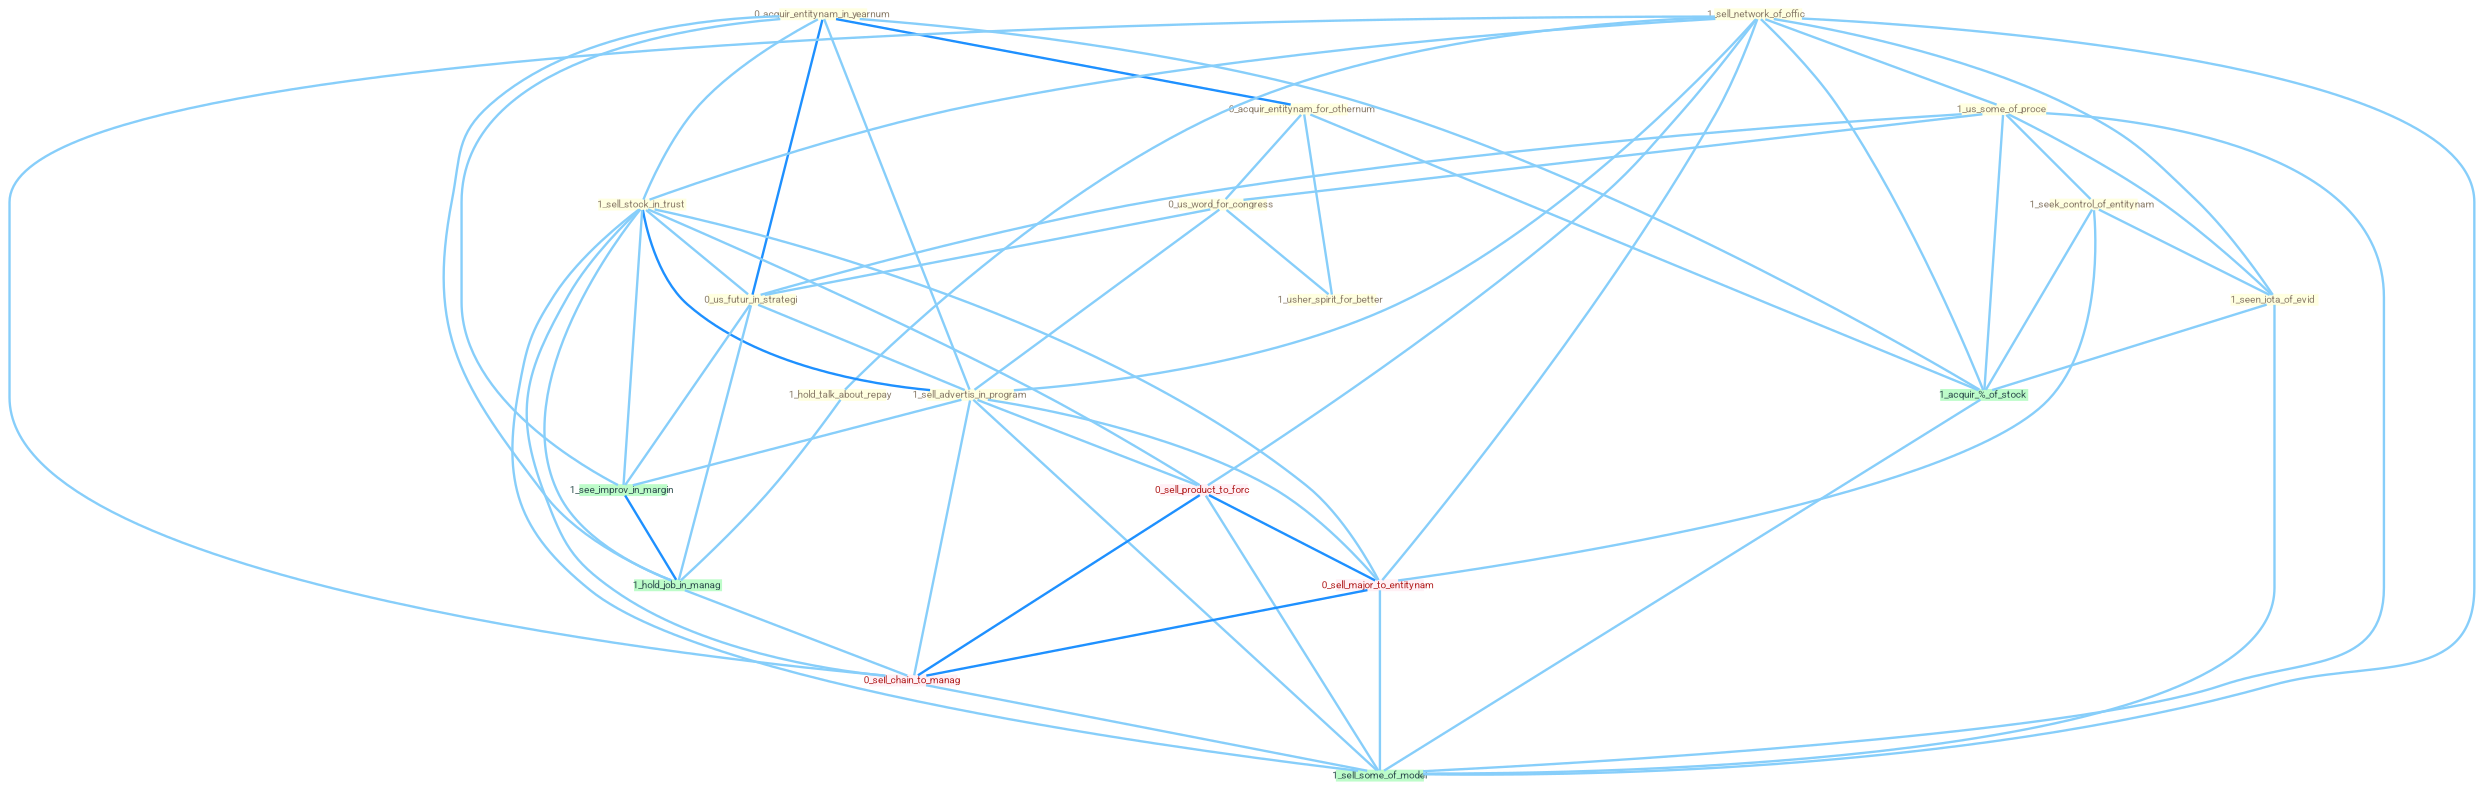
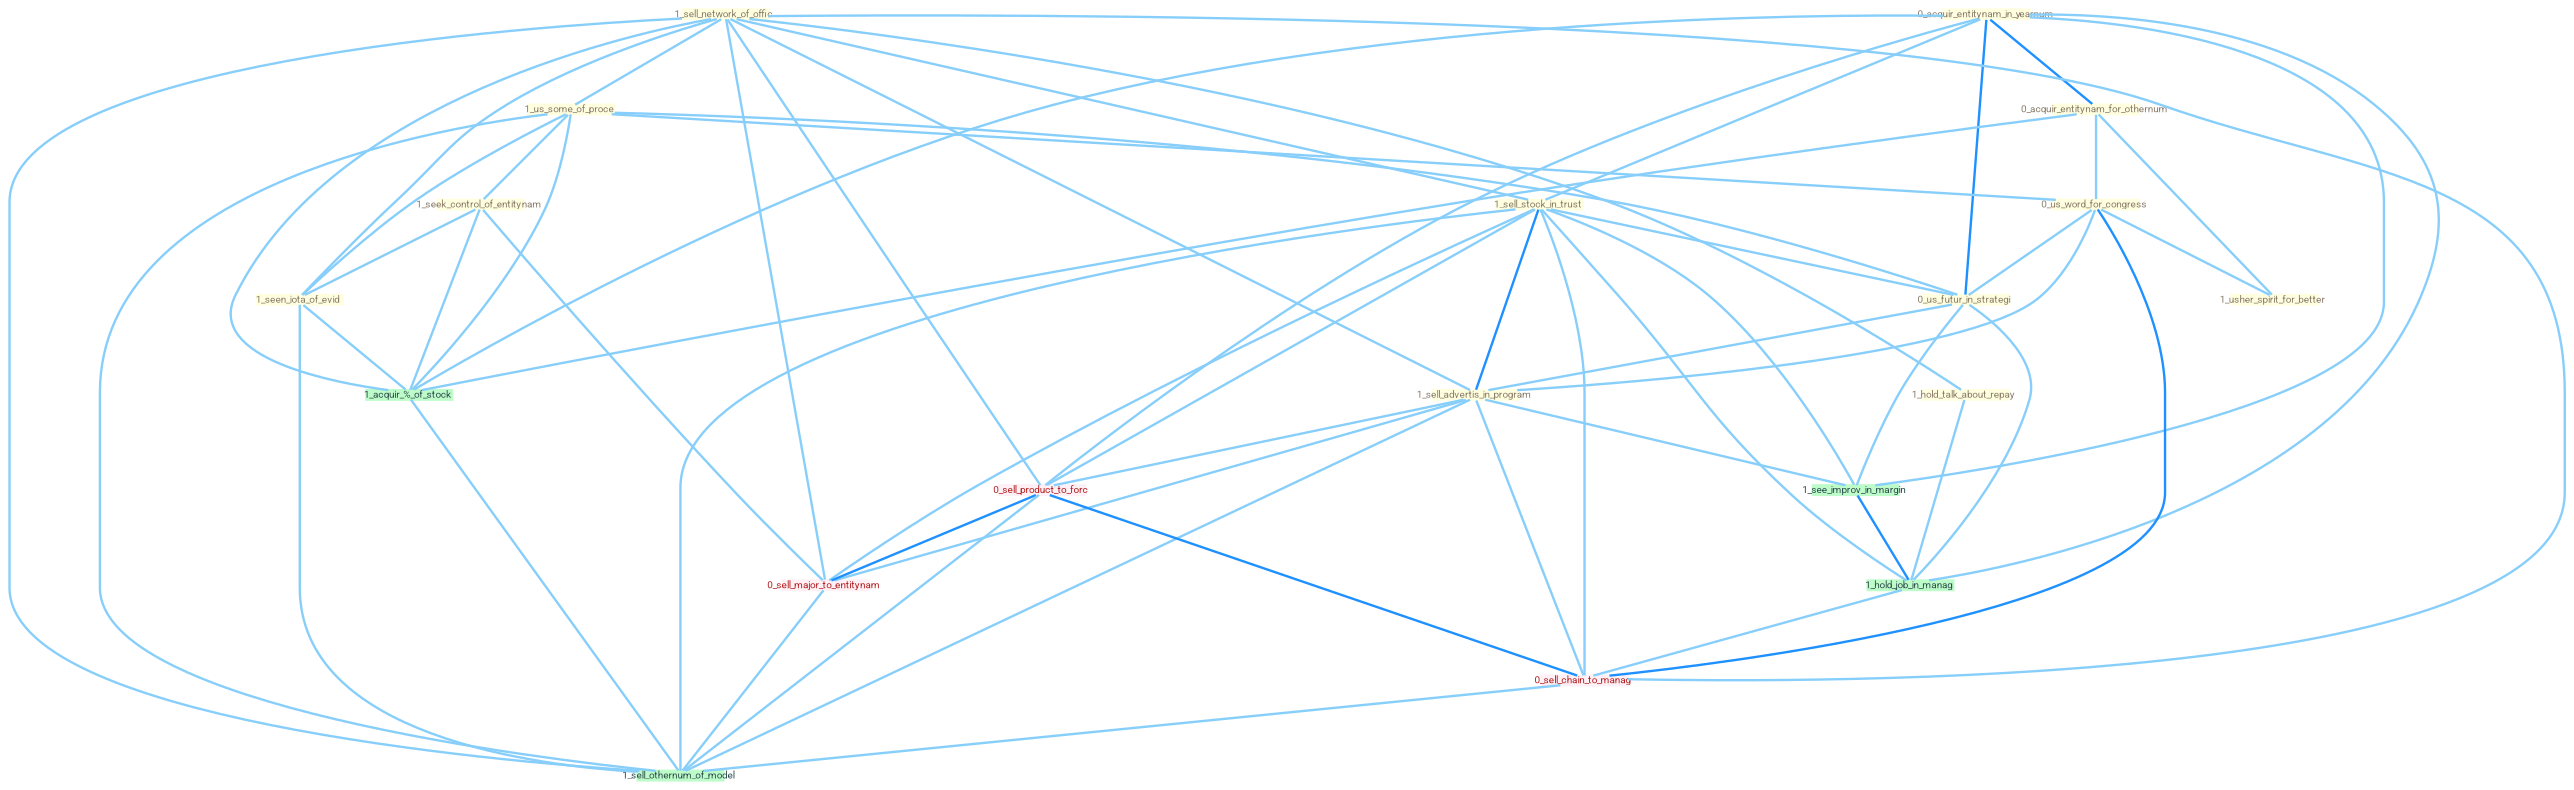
(897, 204) -> (1579, 153)
(1147, 633) -> (2051, 586)
(1380, 776) -> (680, 776)
